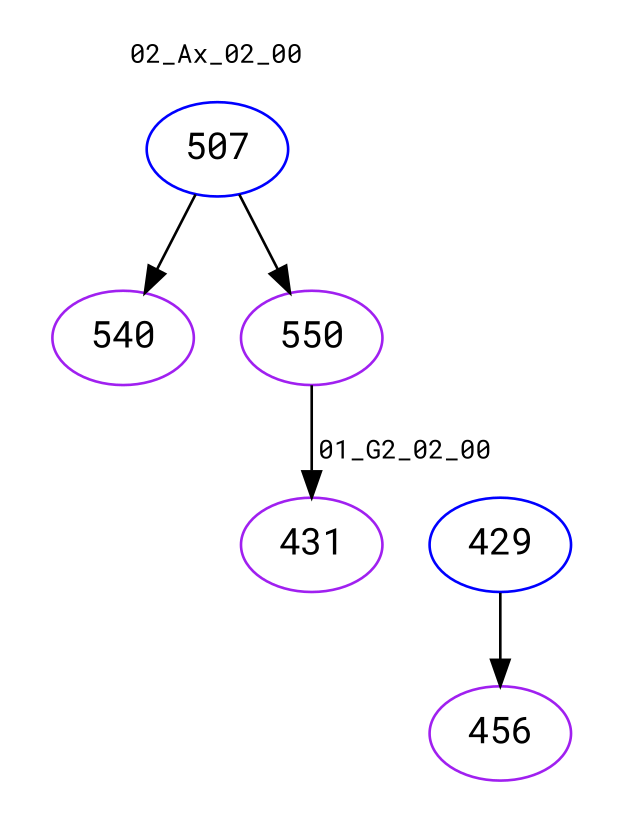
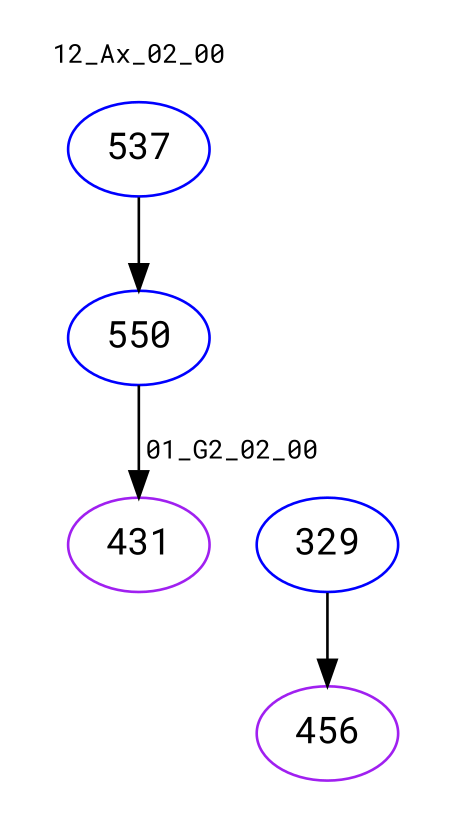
(217, 56) -> (140, 56)
(217, 149) -> (139, 149)
(123, 338) -> none
(312, 338) -> (139, 338)
(500, 545) -> (327, 545)
